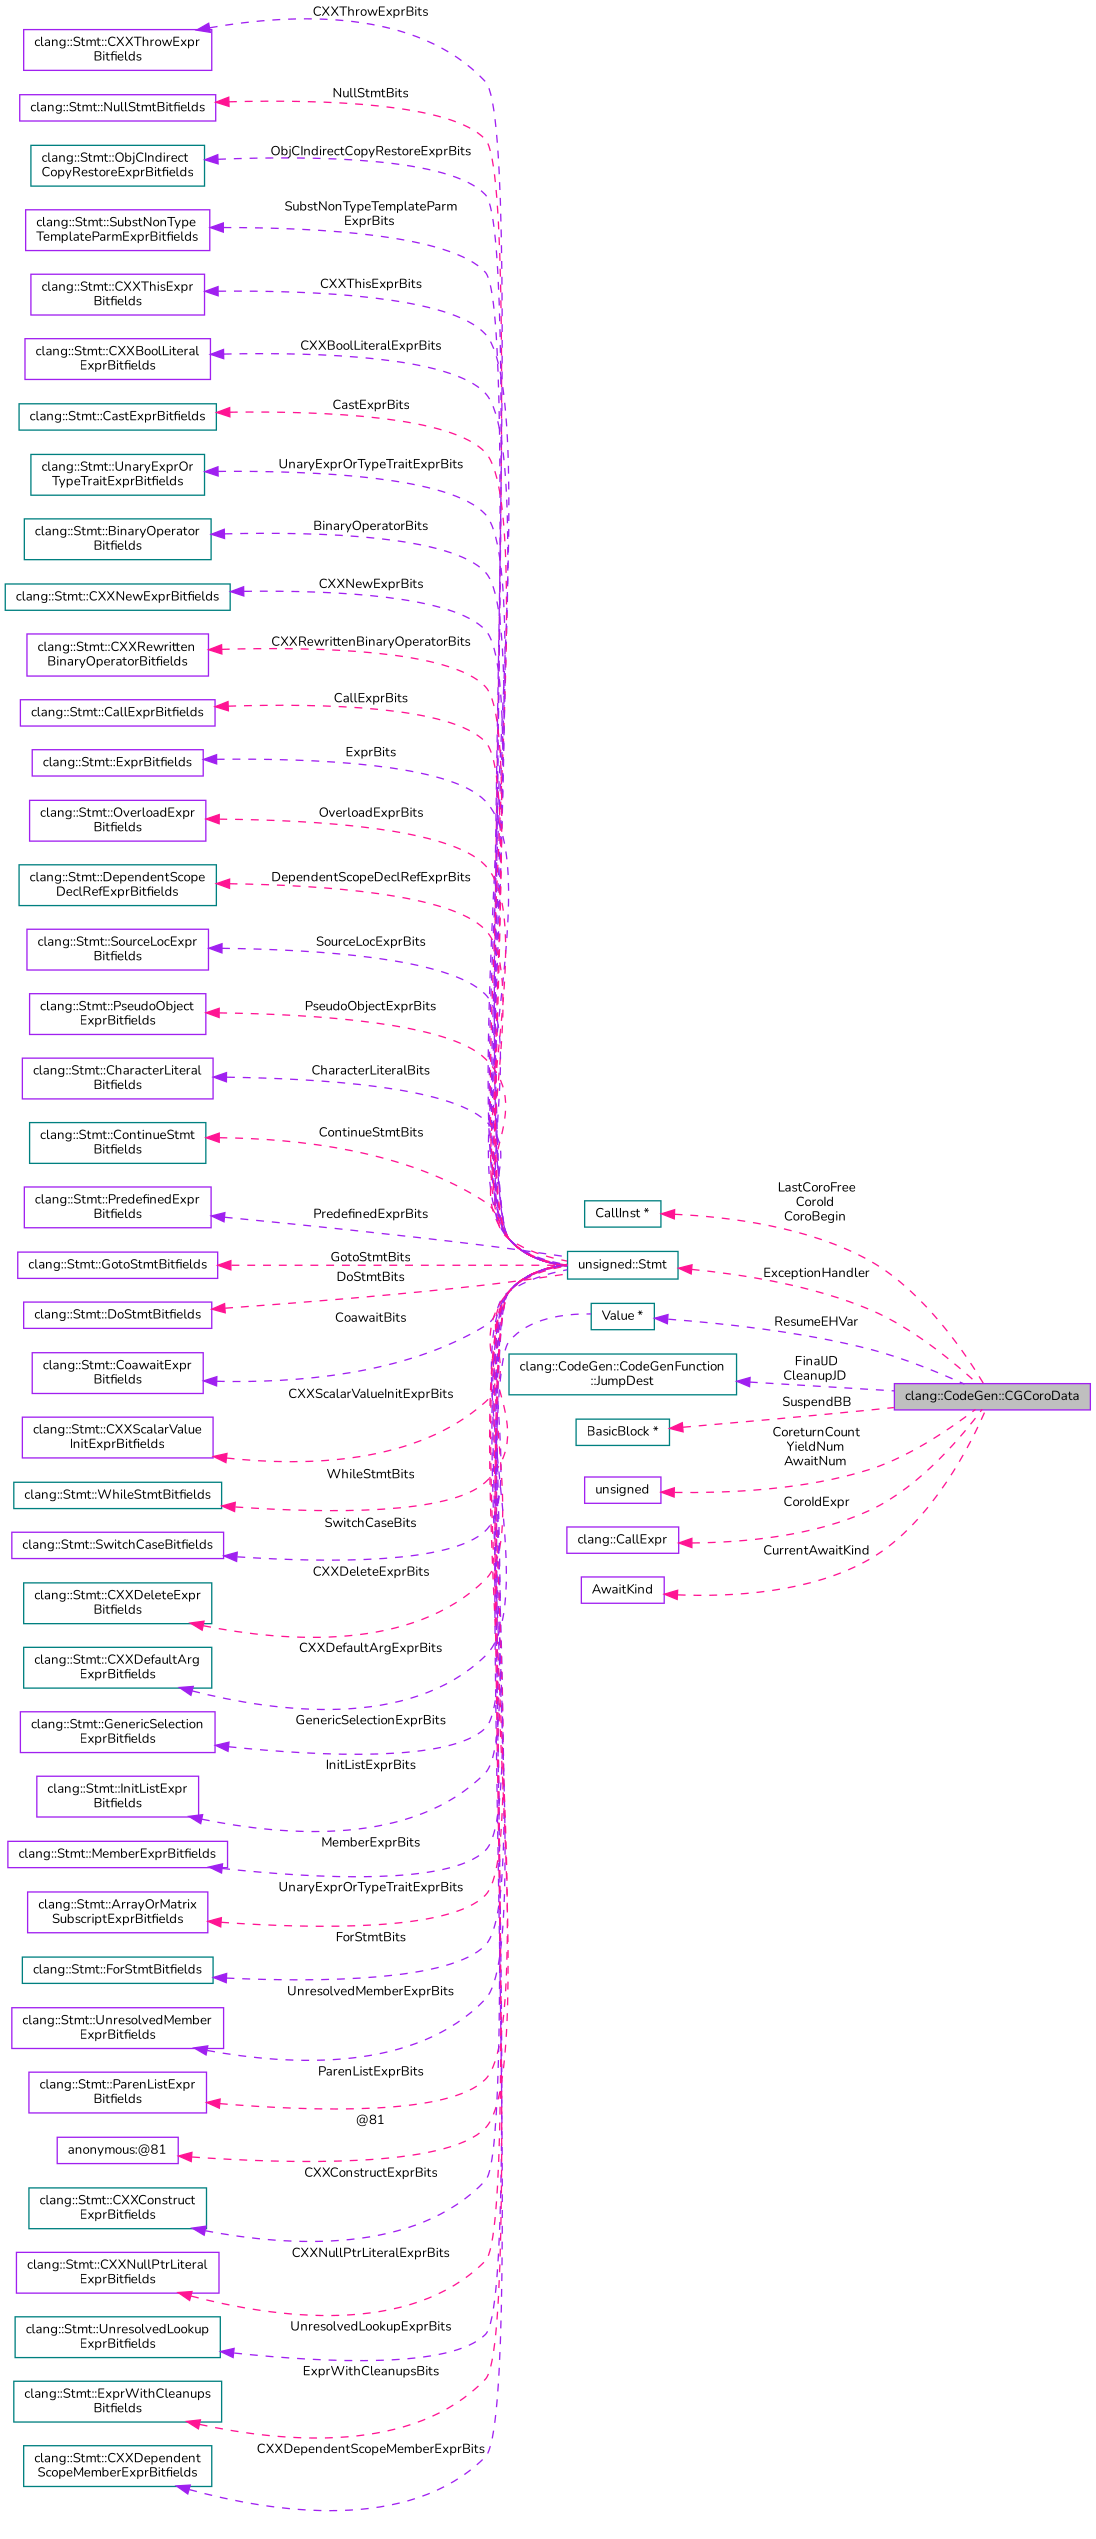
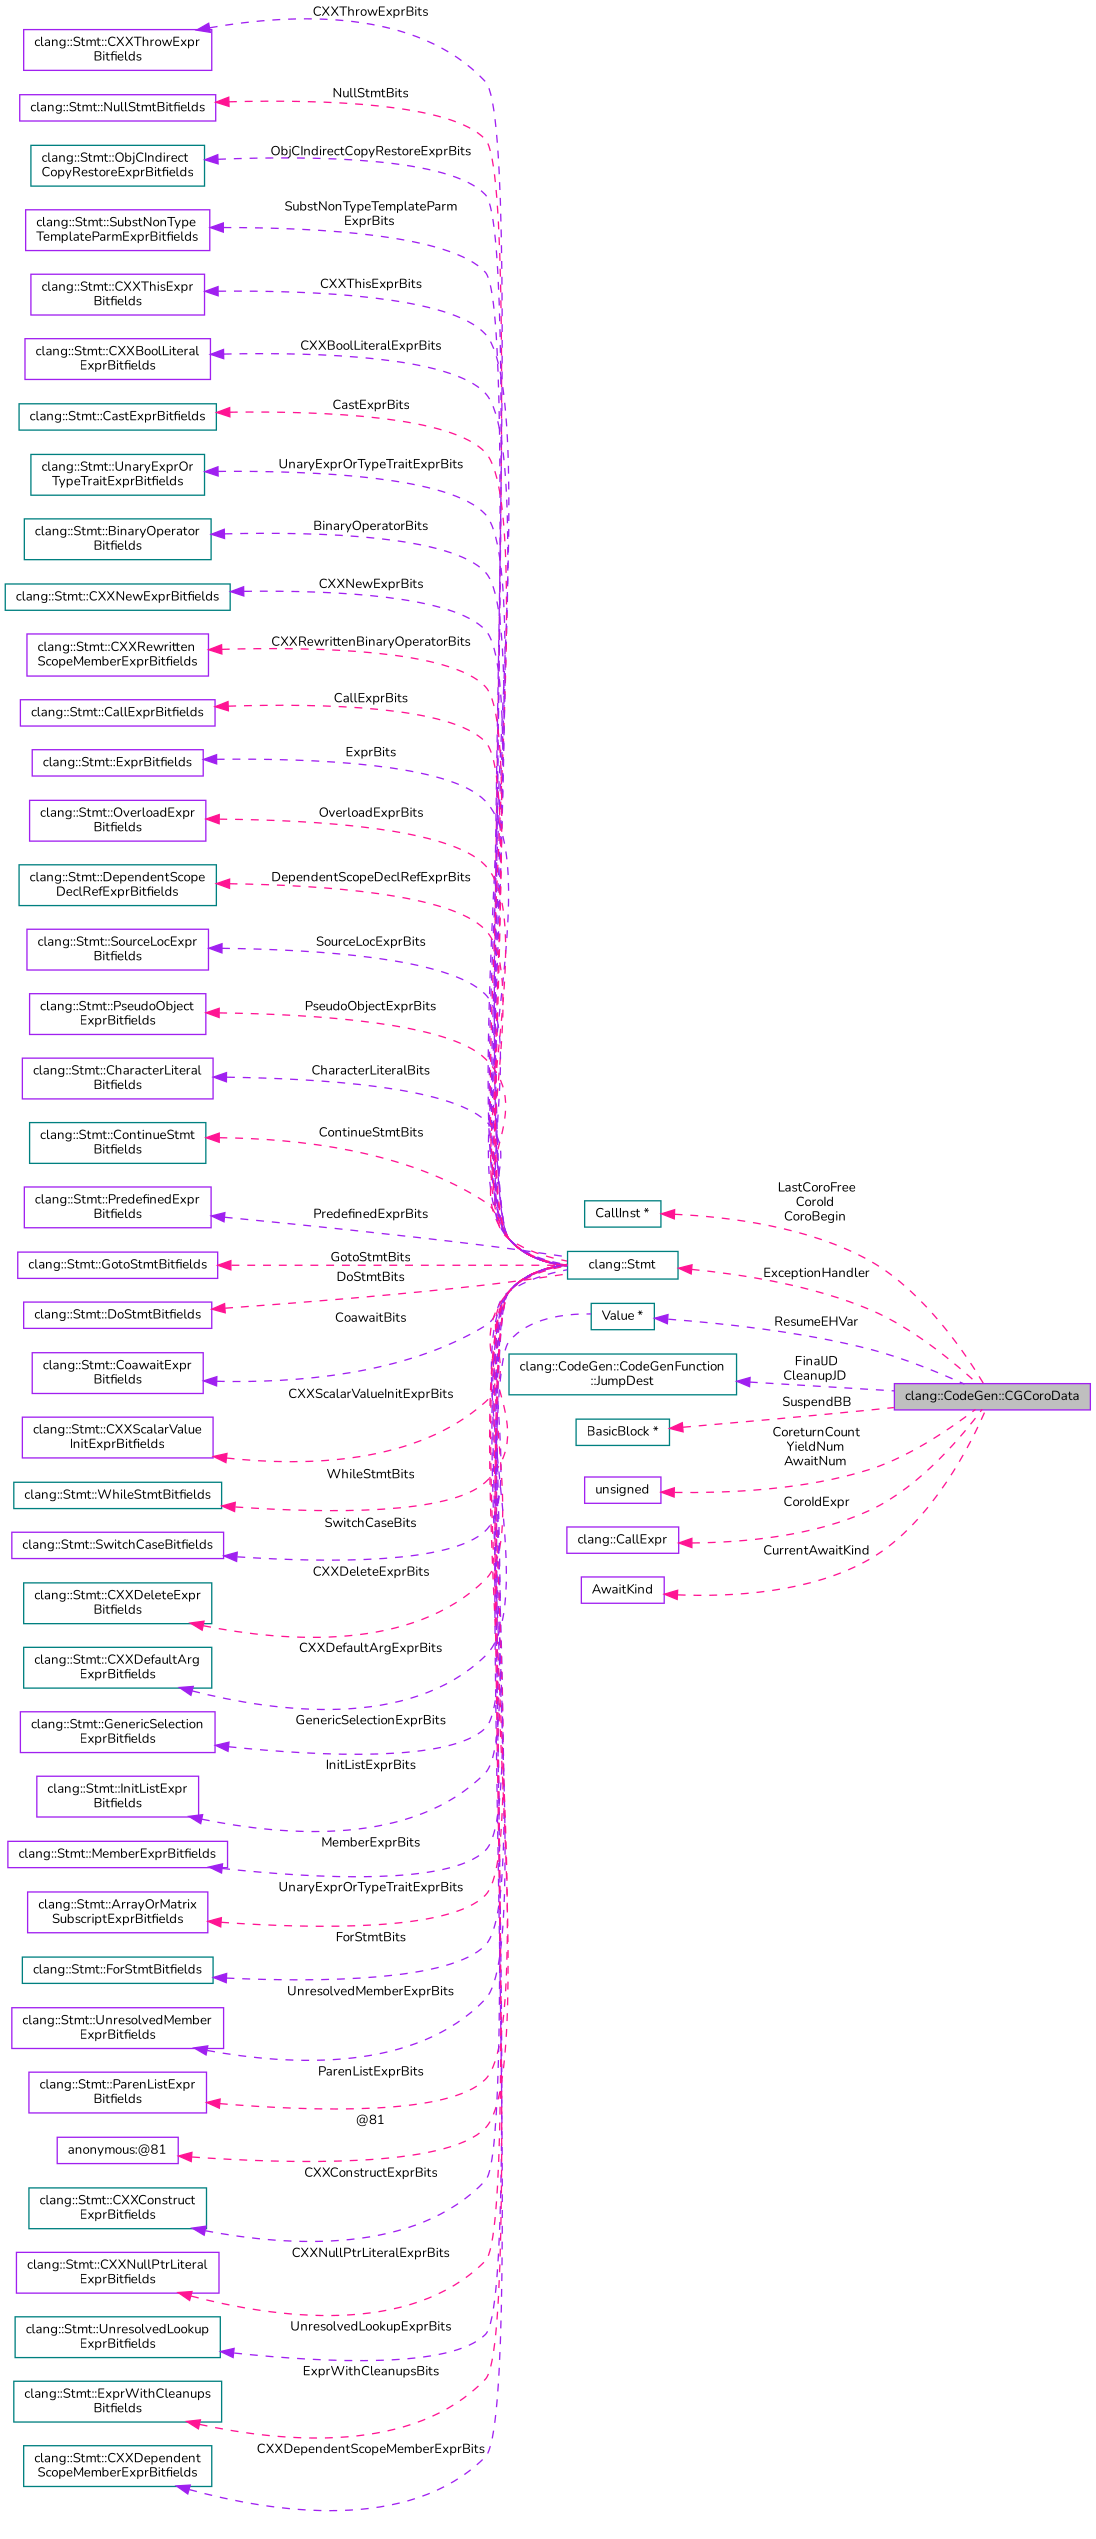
(118, 655) -> (118, 655)
(623, 1265) -> (623, 1265)
